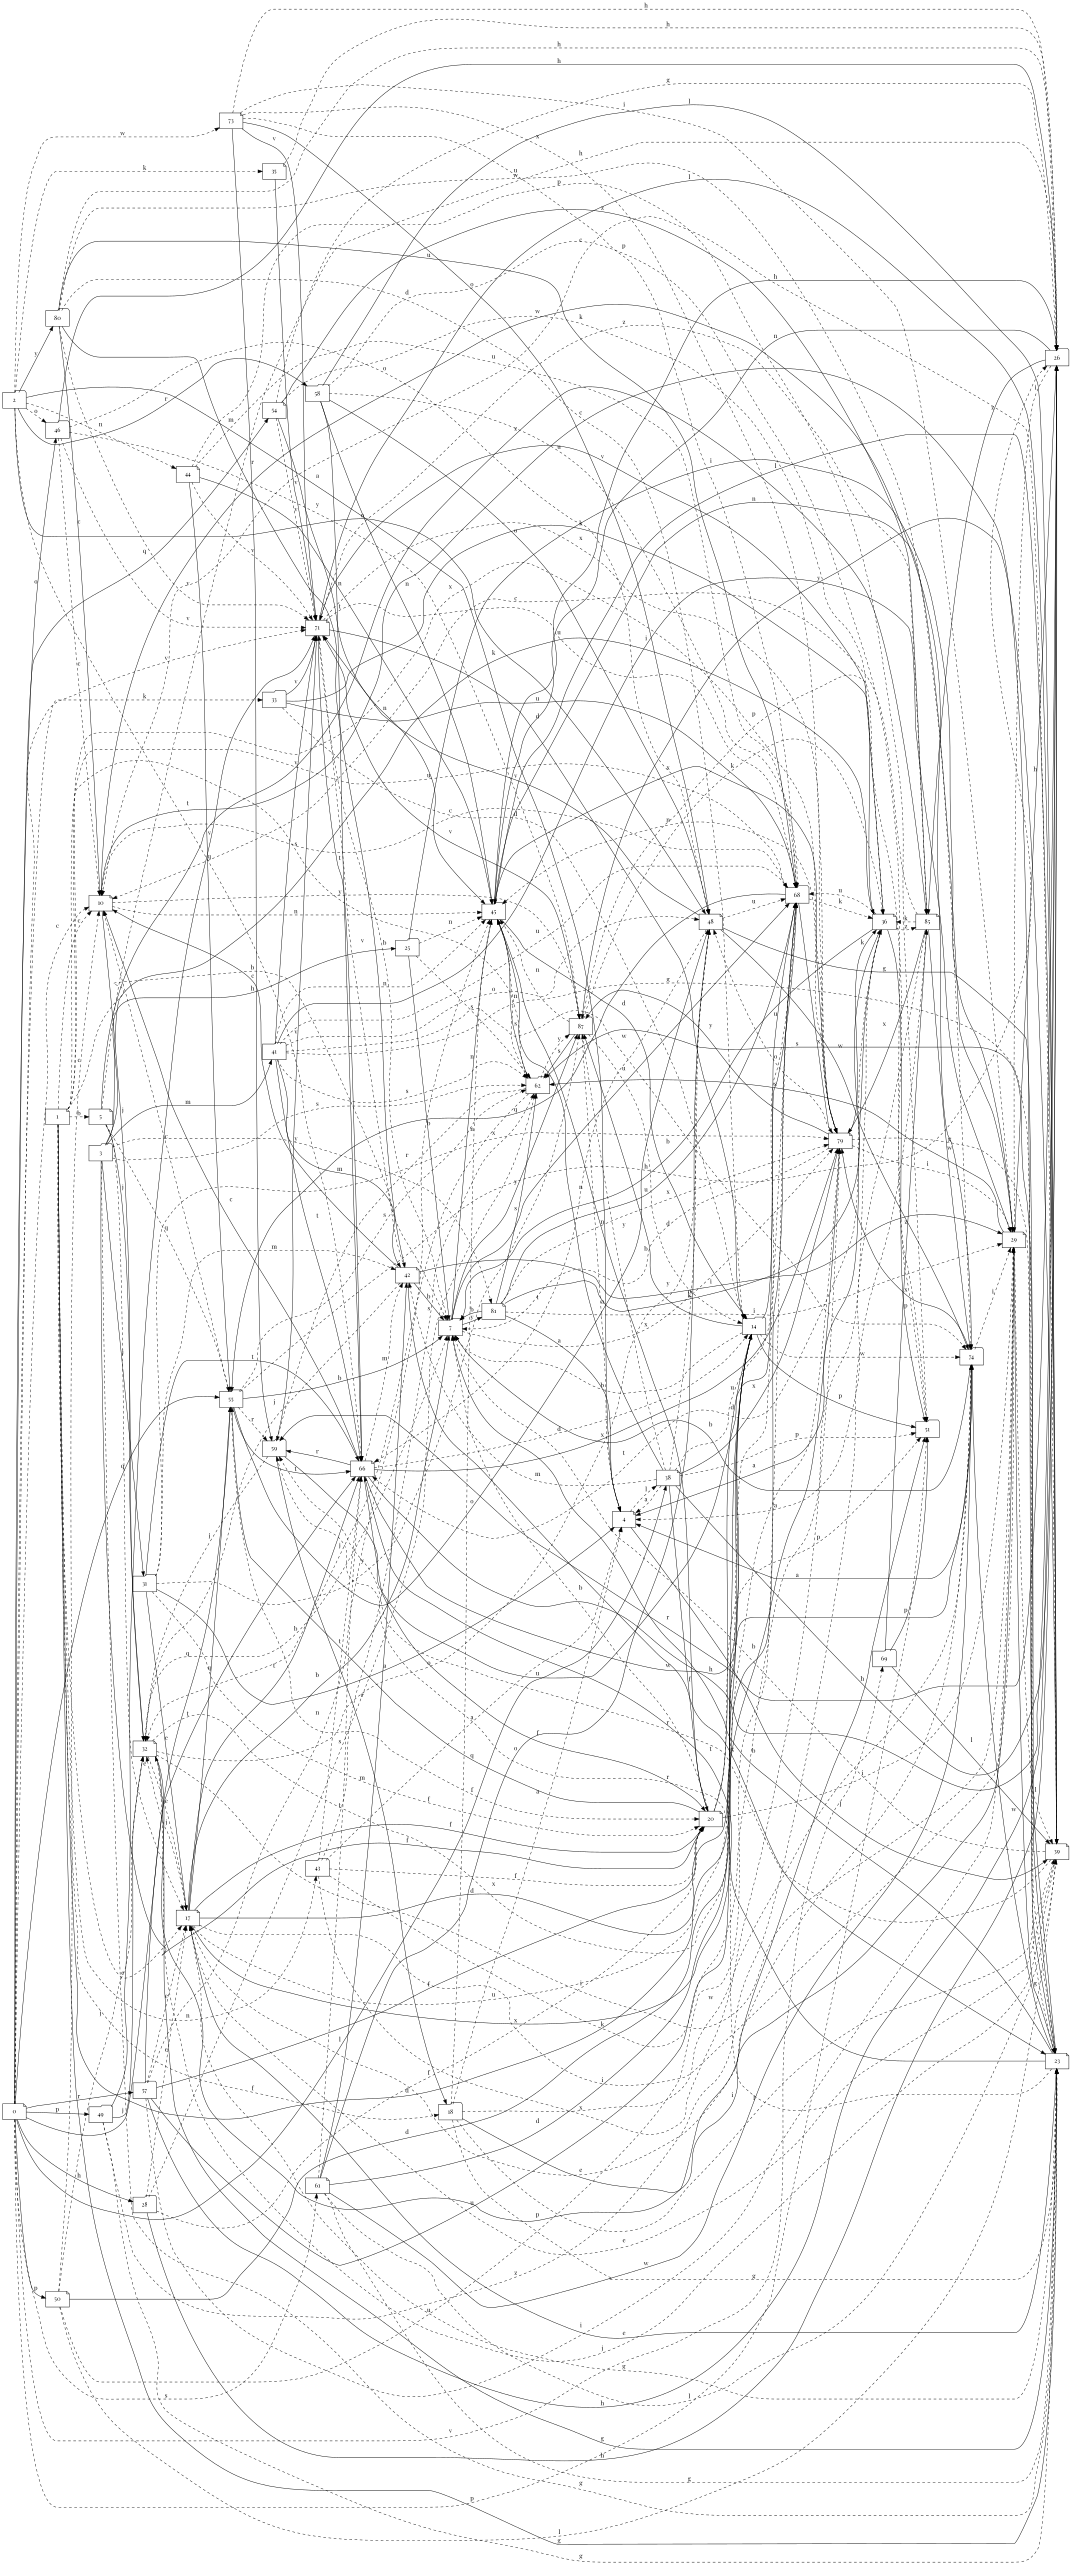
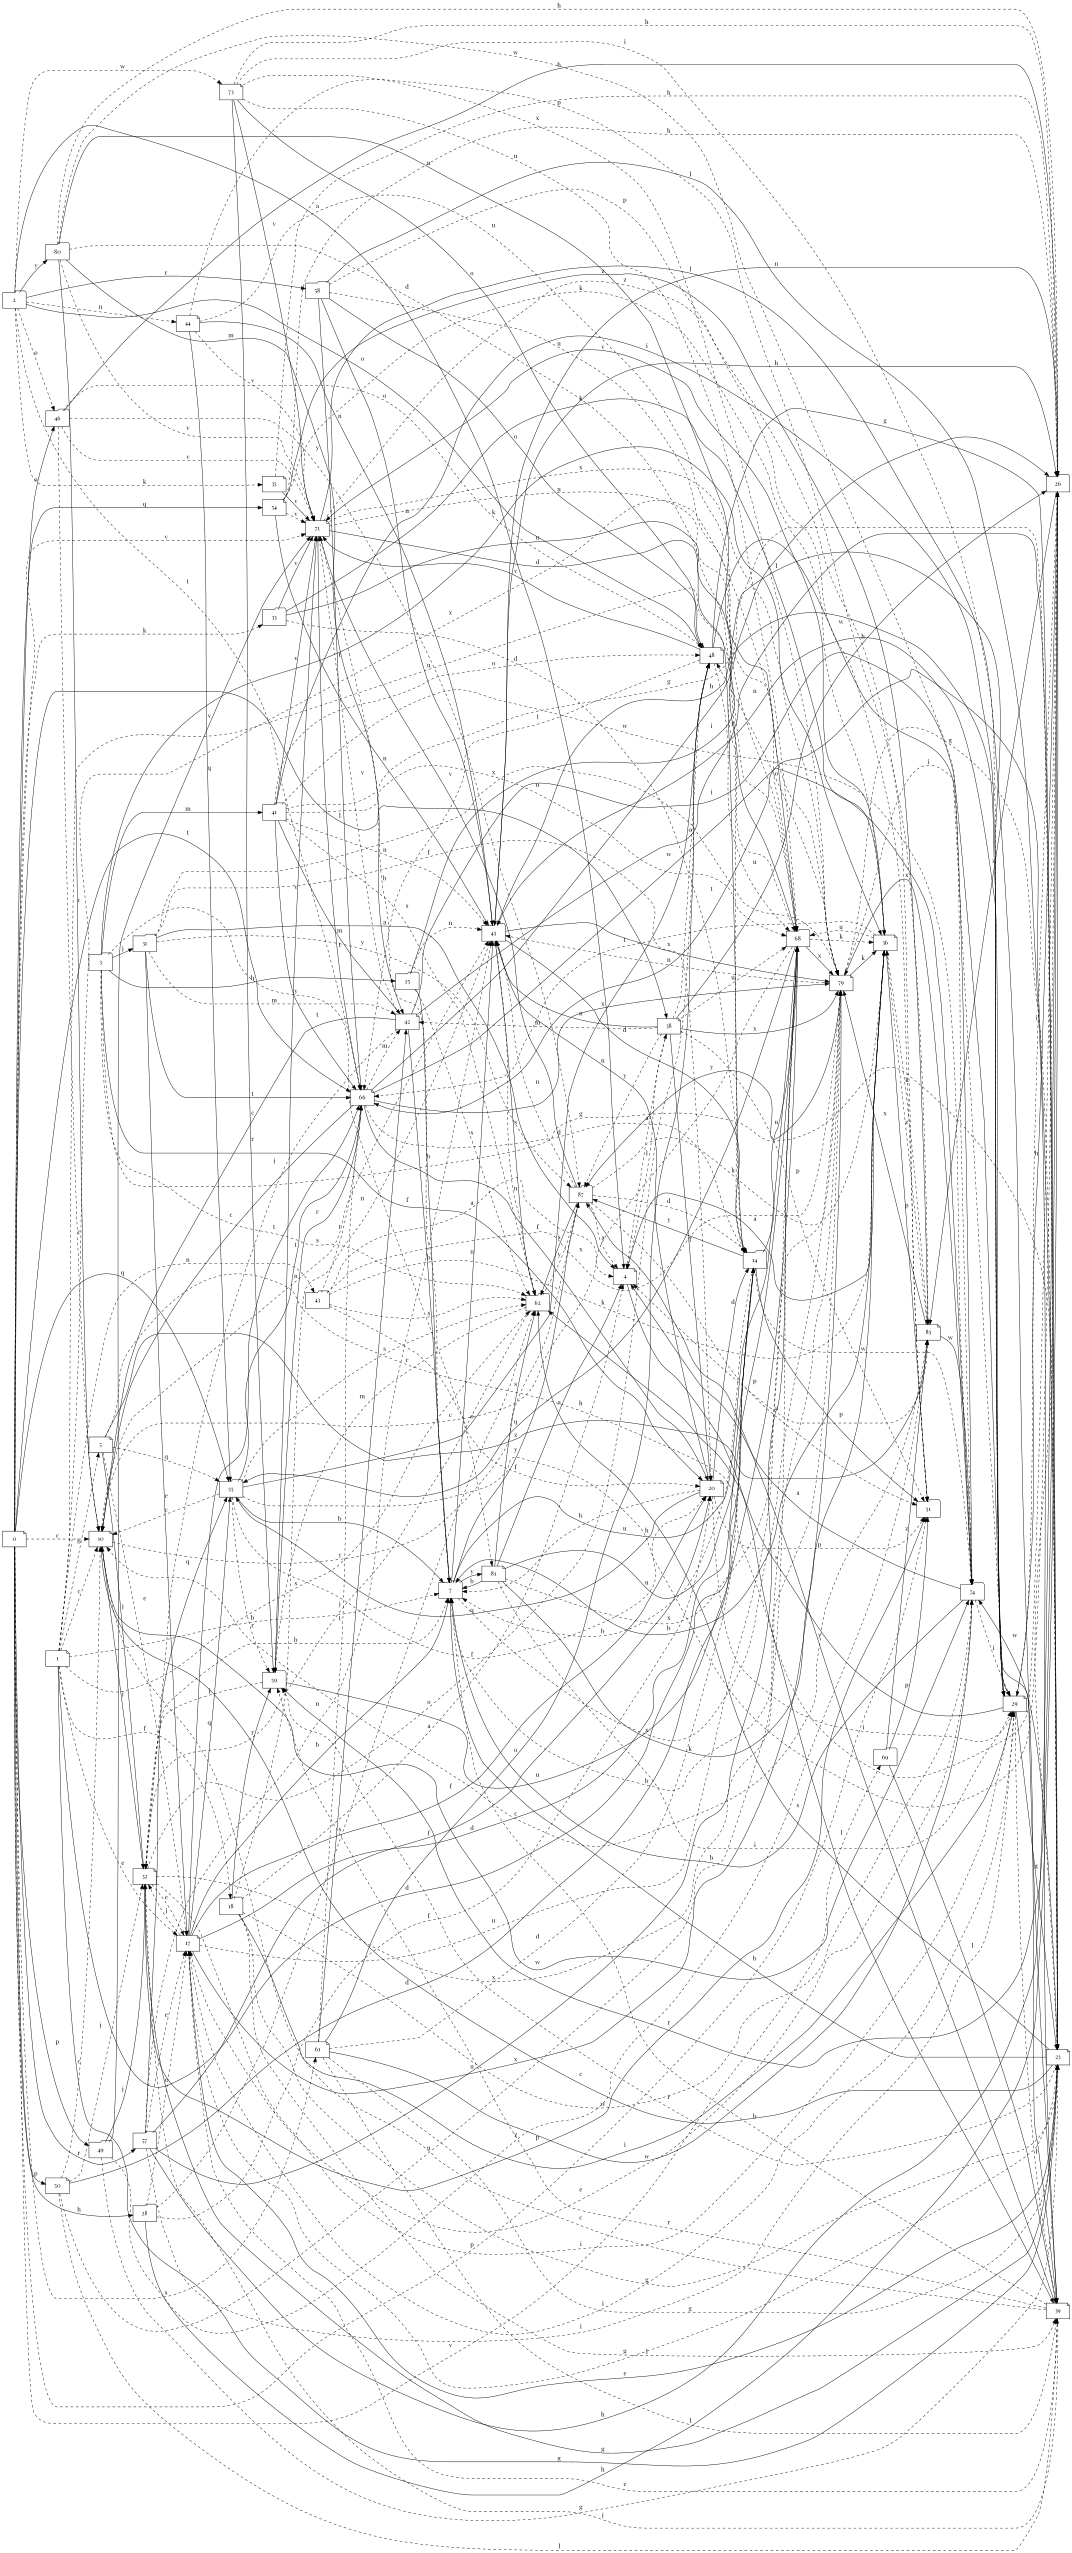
(668, 80) -> (669, 131)
(370, 1759) -> (242, 1799)
(719, 1906) -> (686, 1755)
